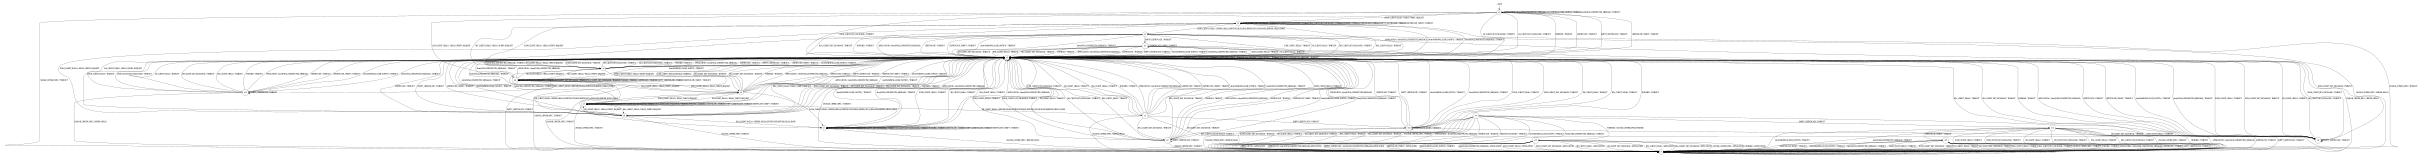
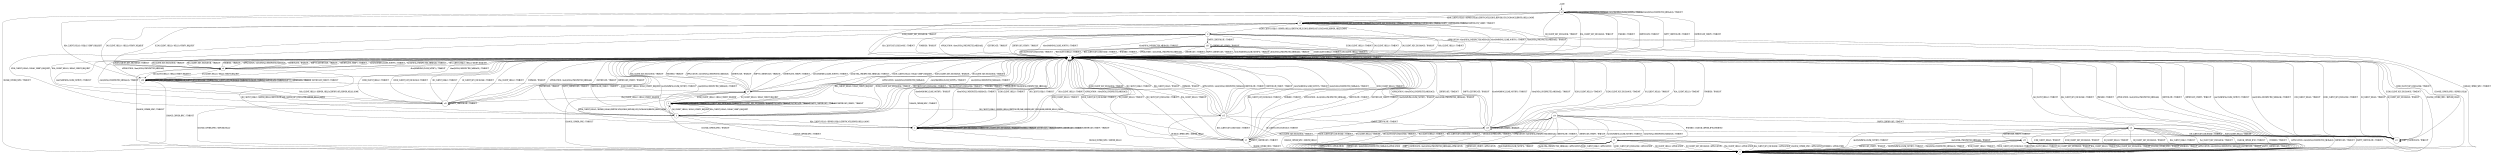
(1404, 18) -> (1490, 18)
(624, 85) -> (605, 97)
(520, 110) -> (150, 110)
